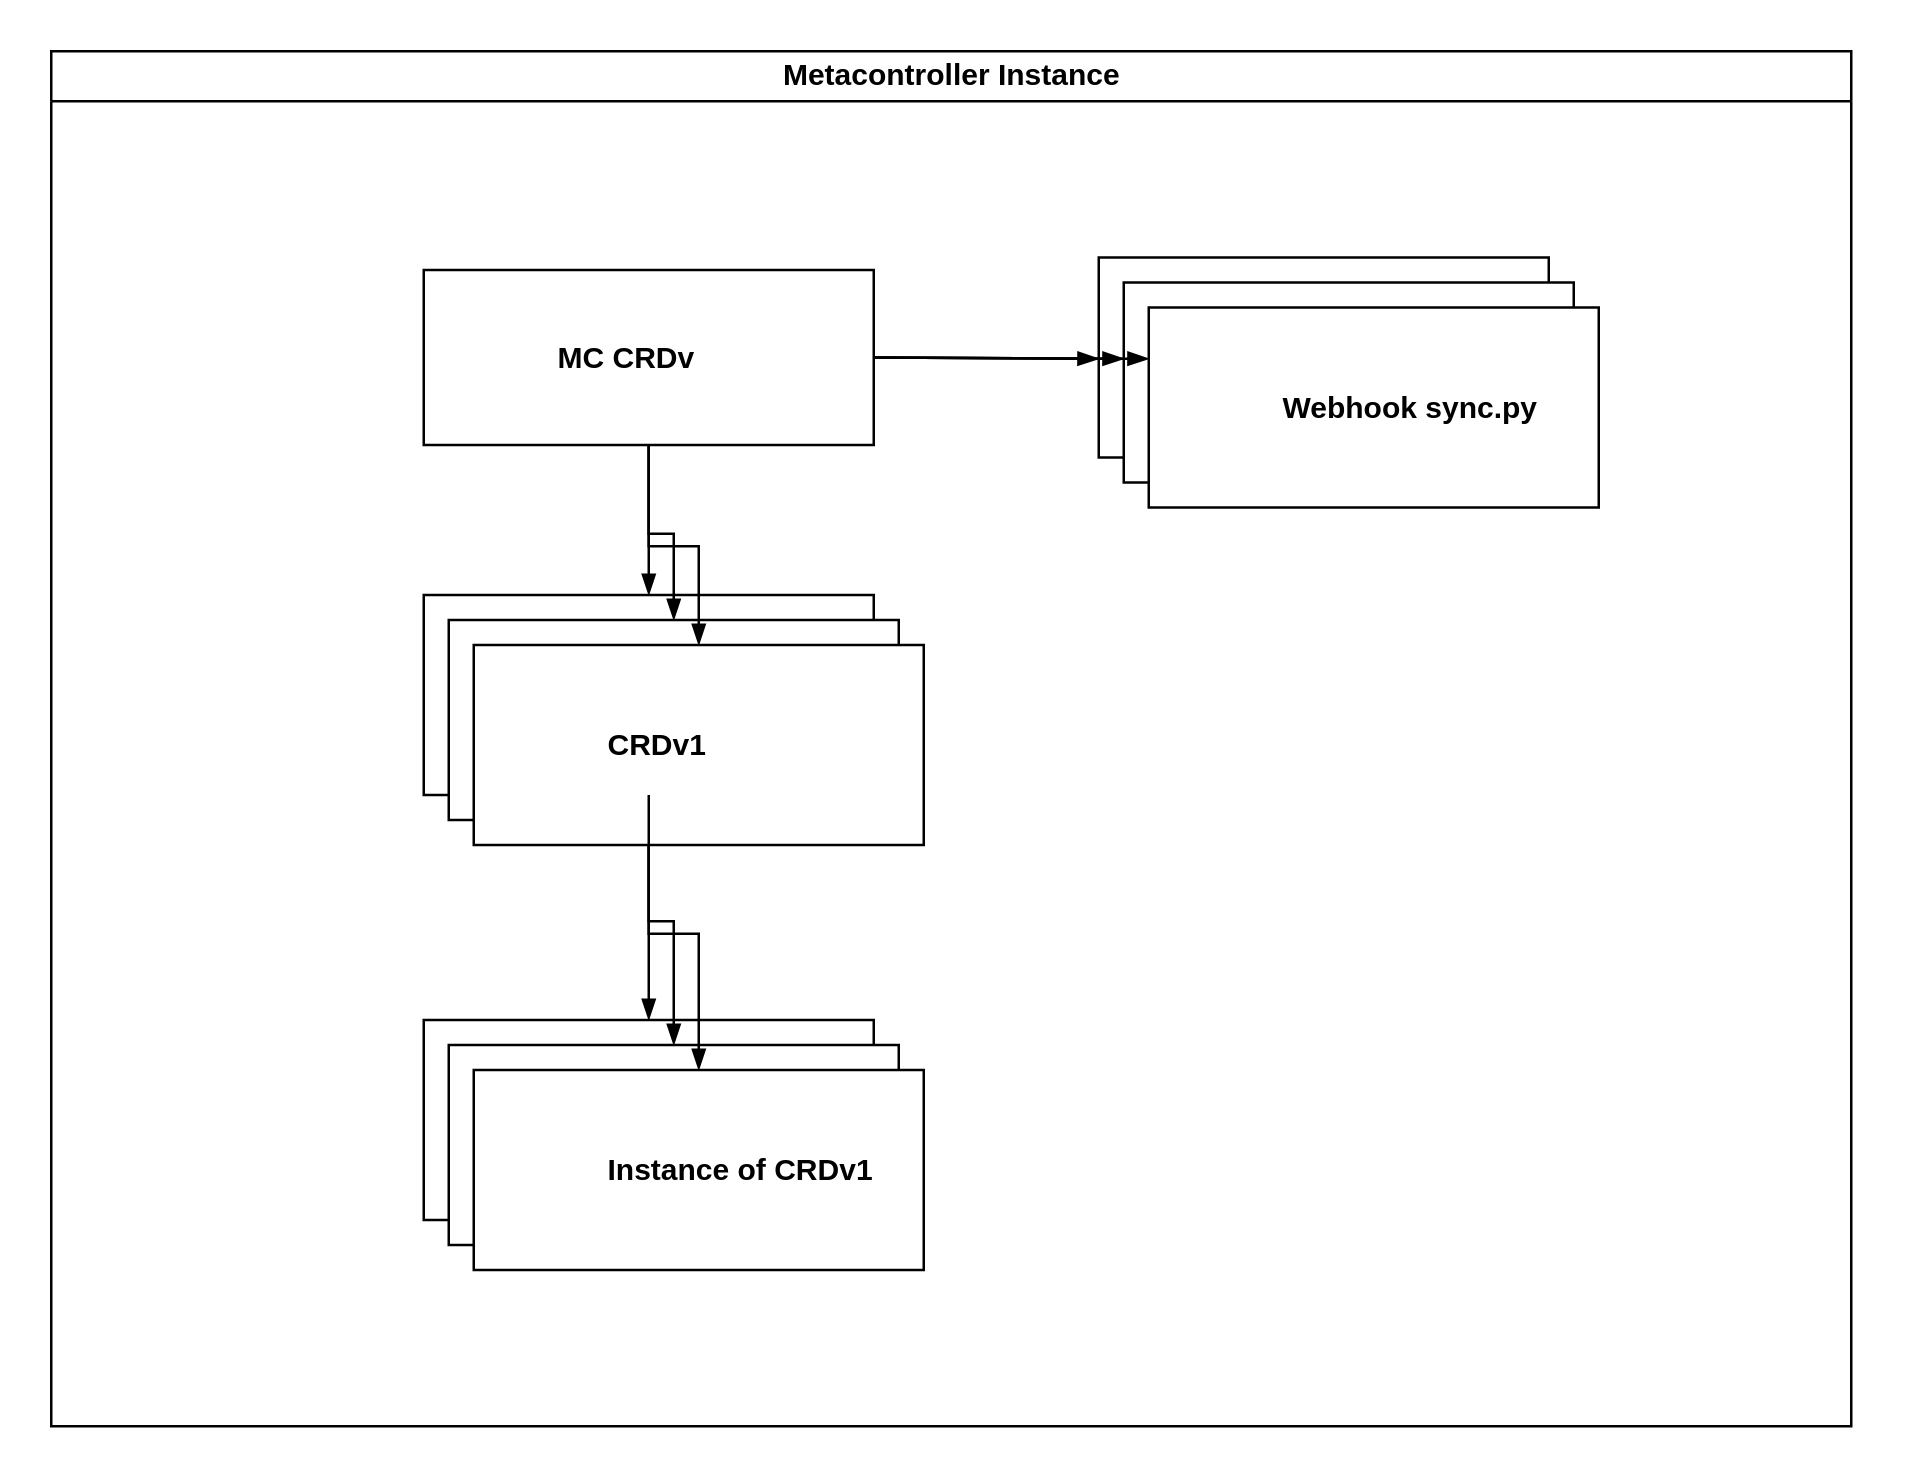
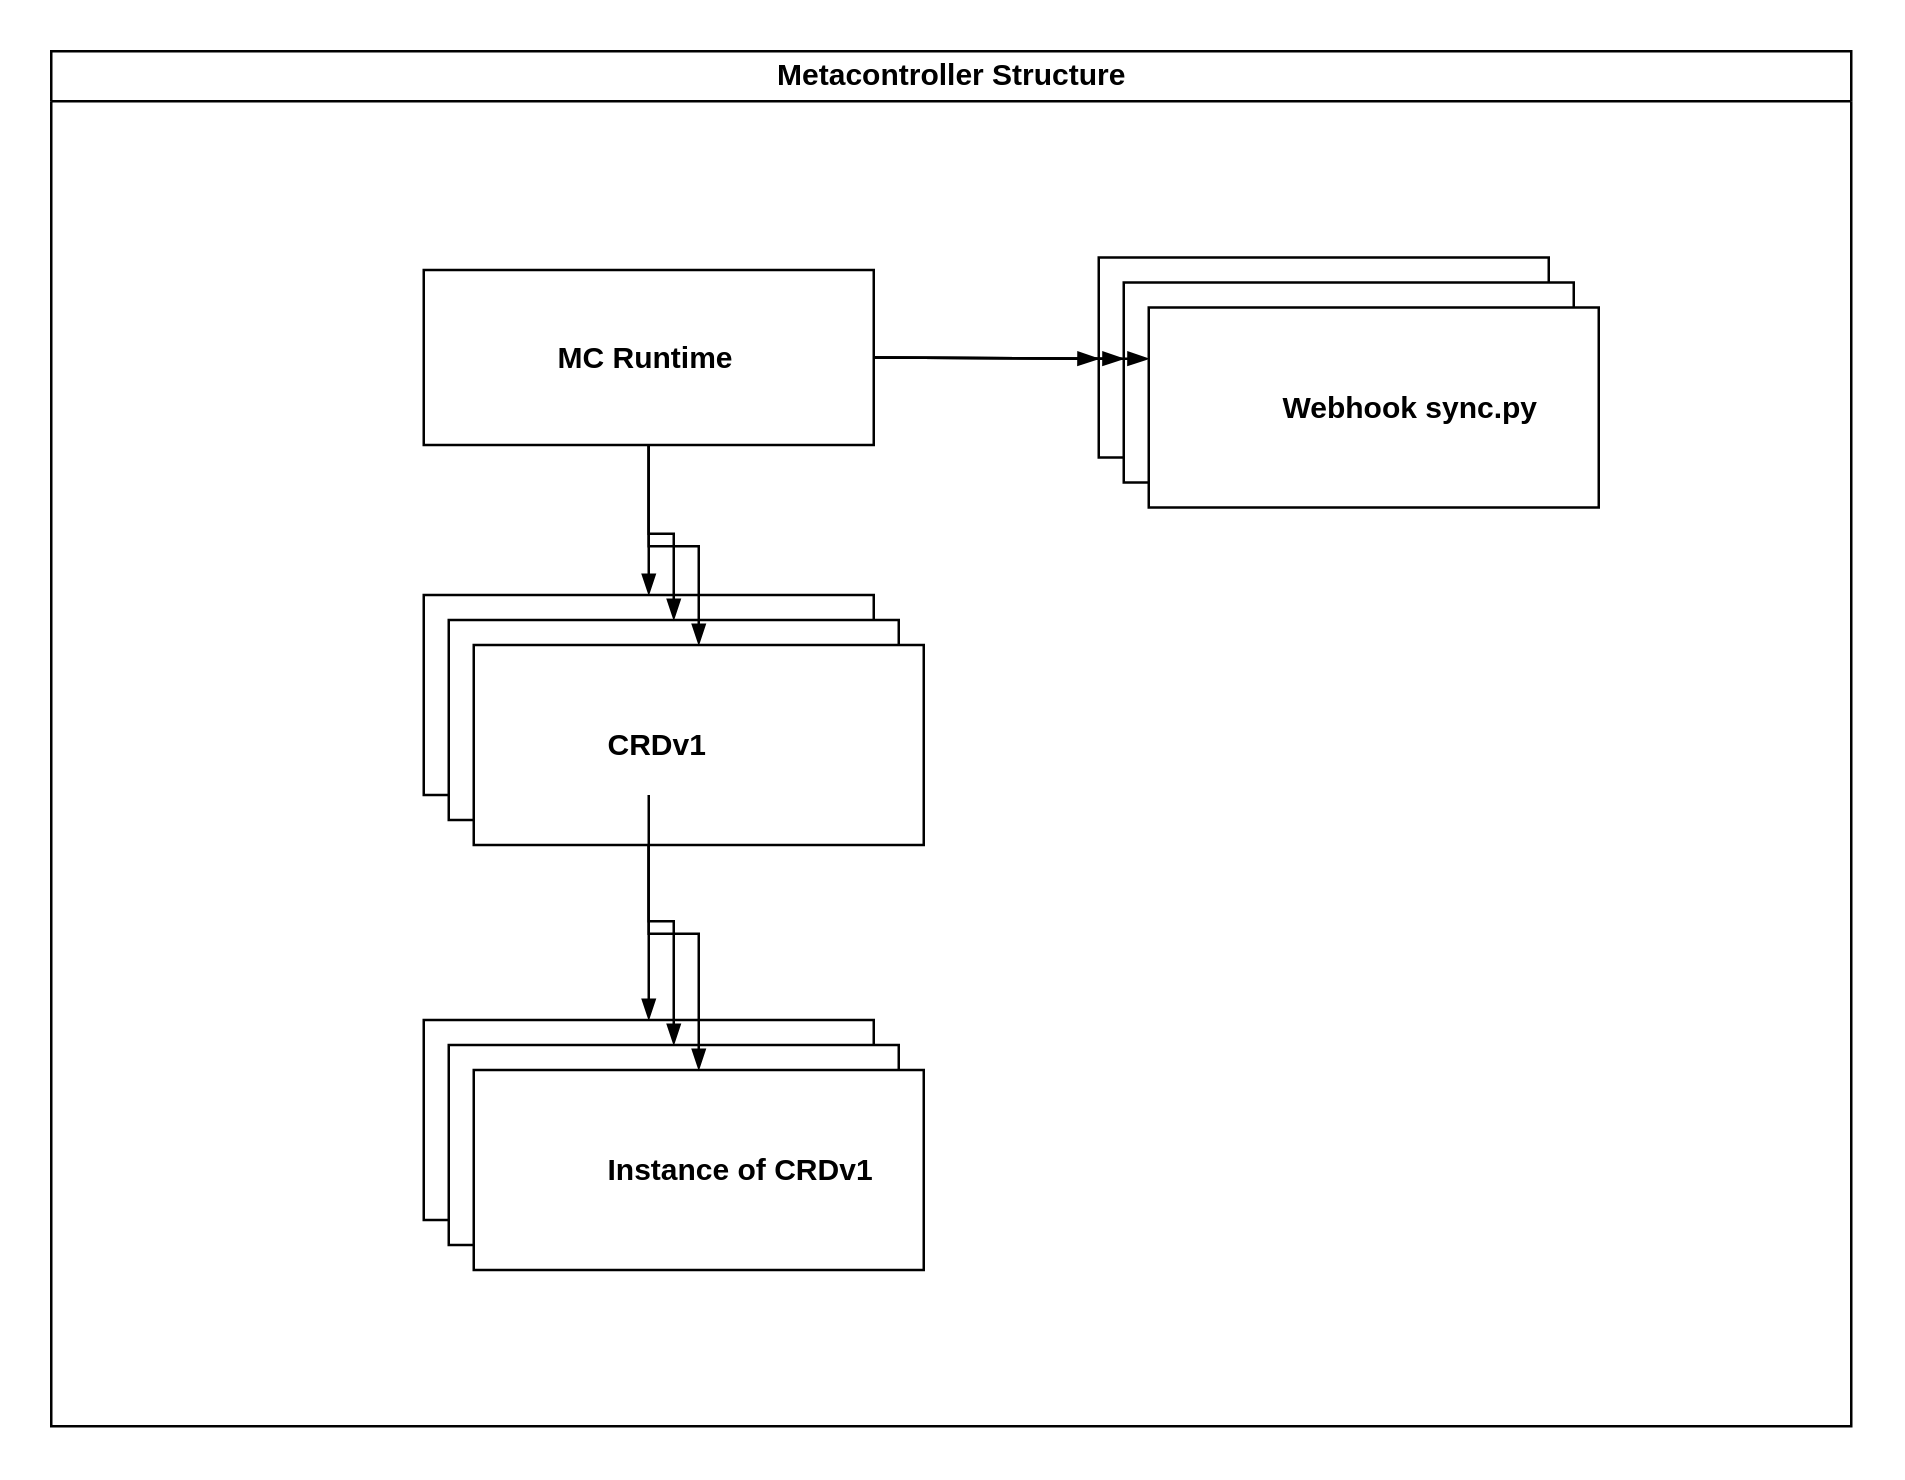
(953, 76) -> (953, 76)
(614, 359) -> (635, 359)
